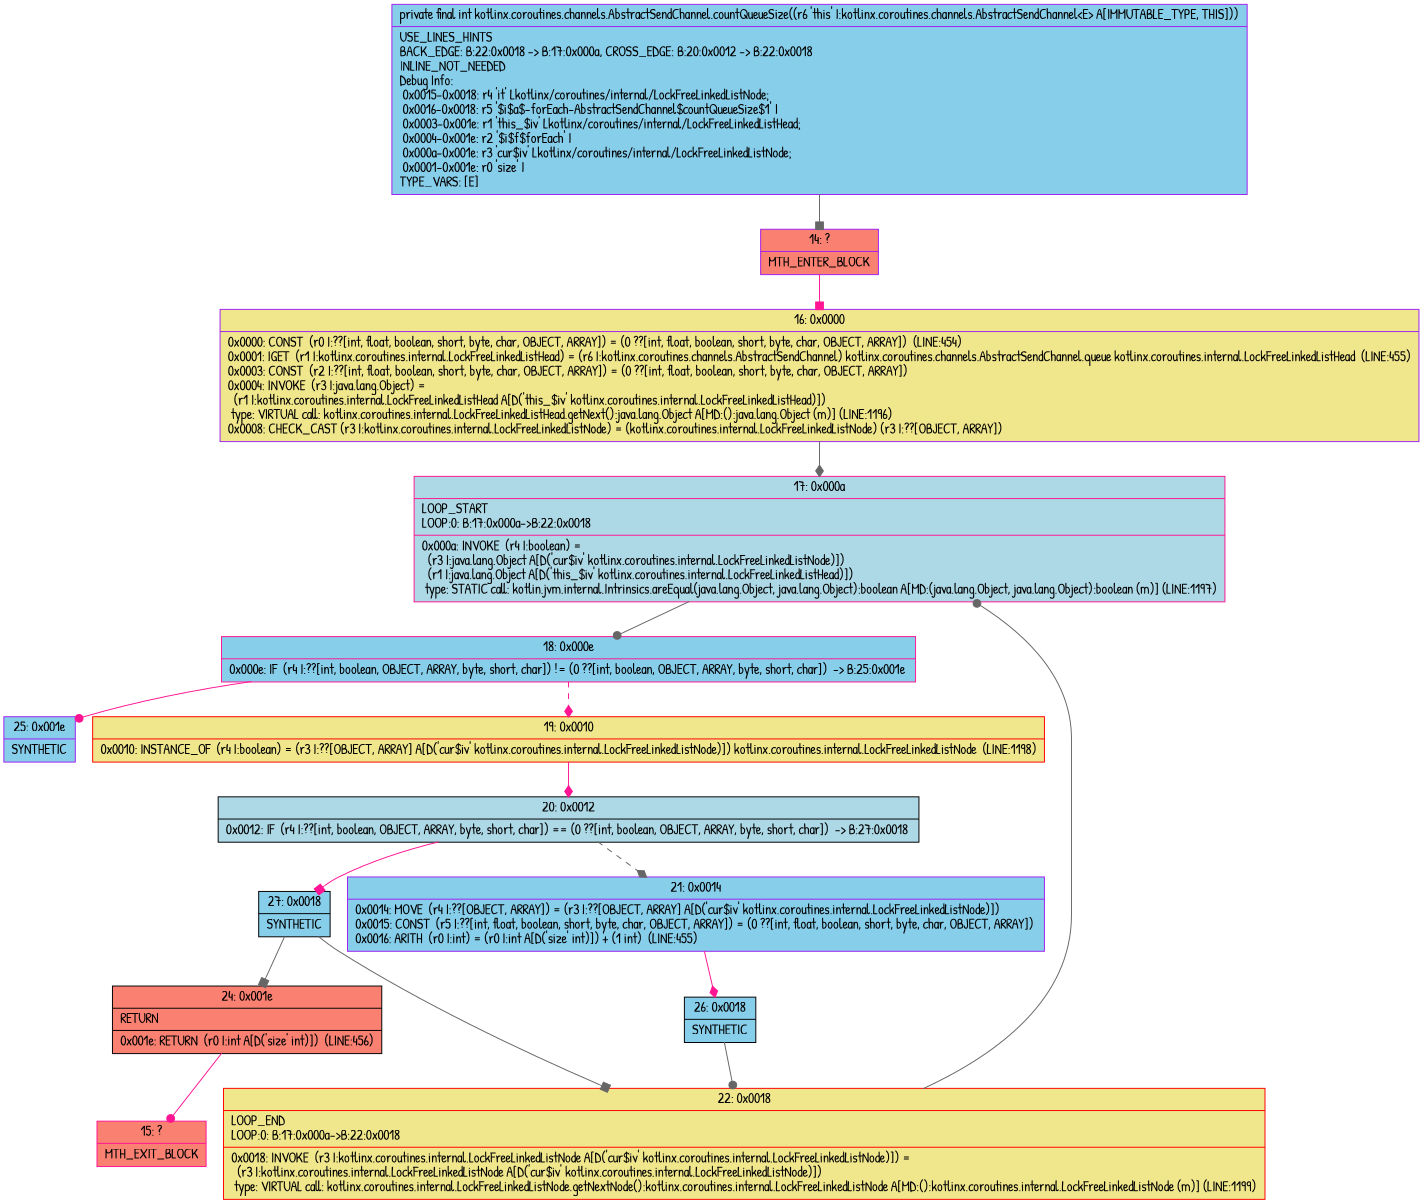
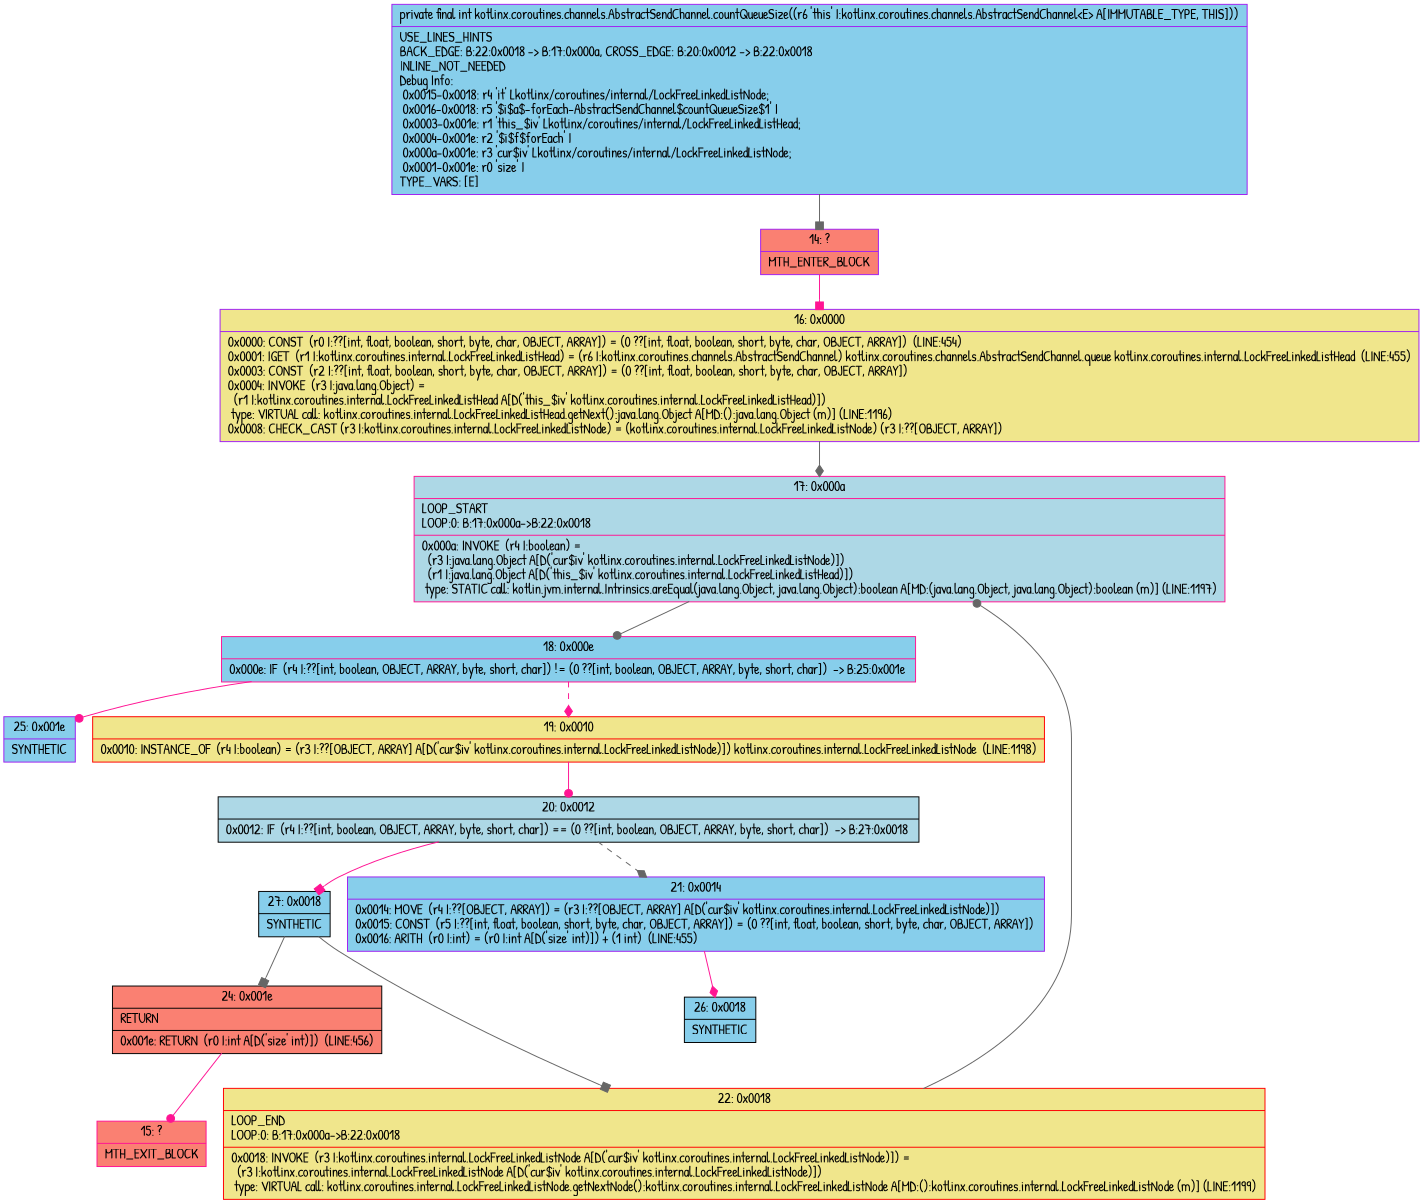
(569, 776) -> (569, 776)
(728, 1062) -> none
